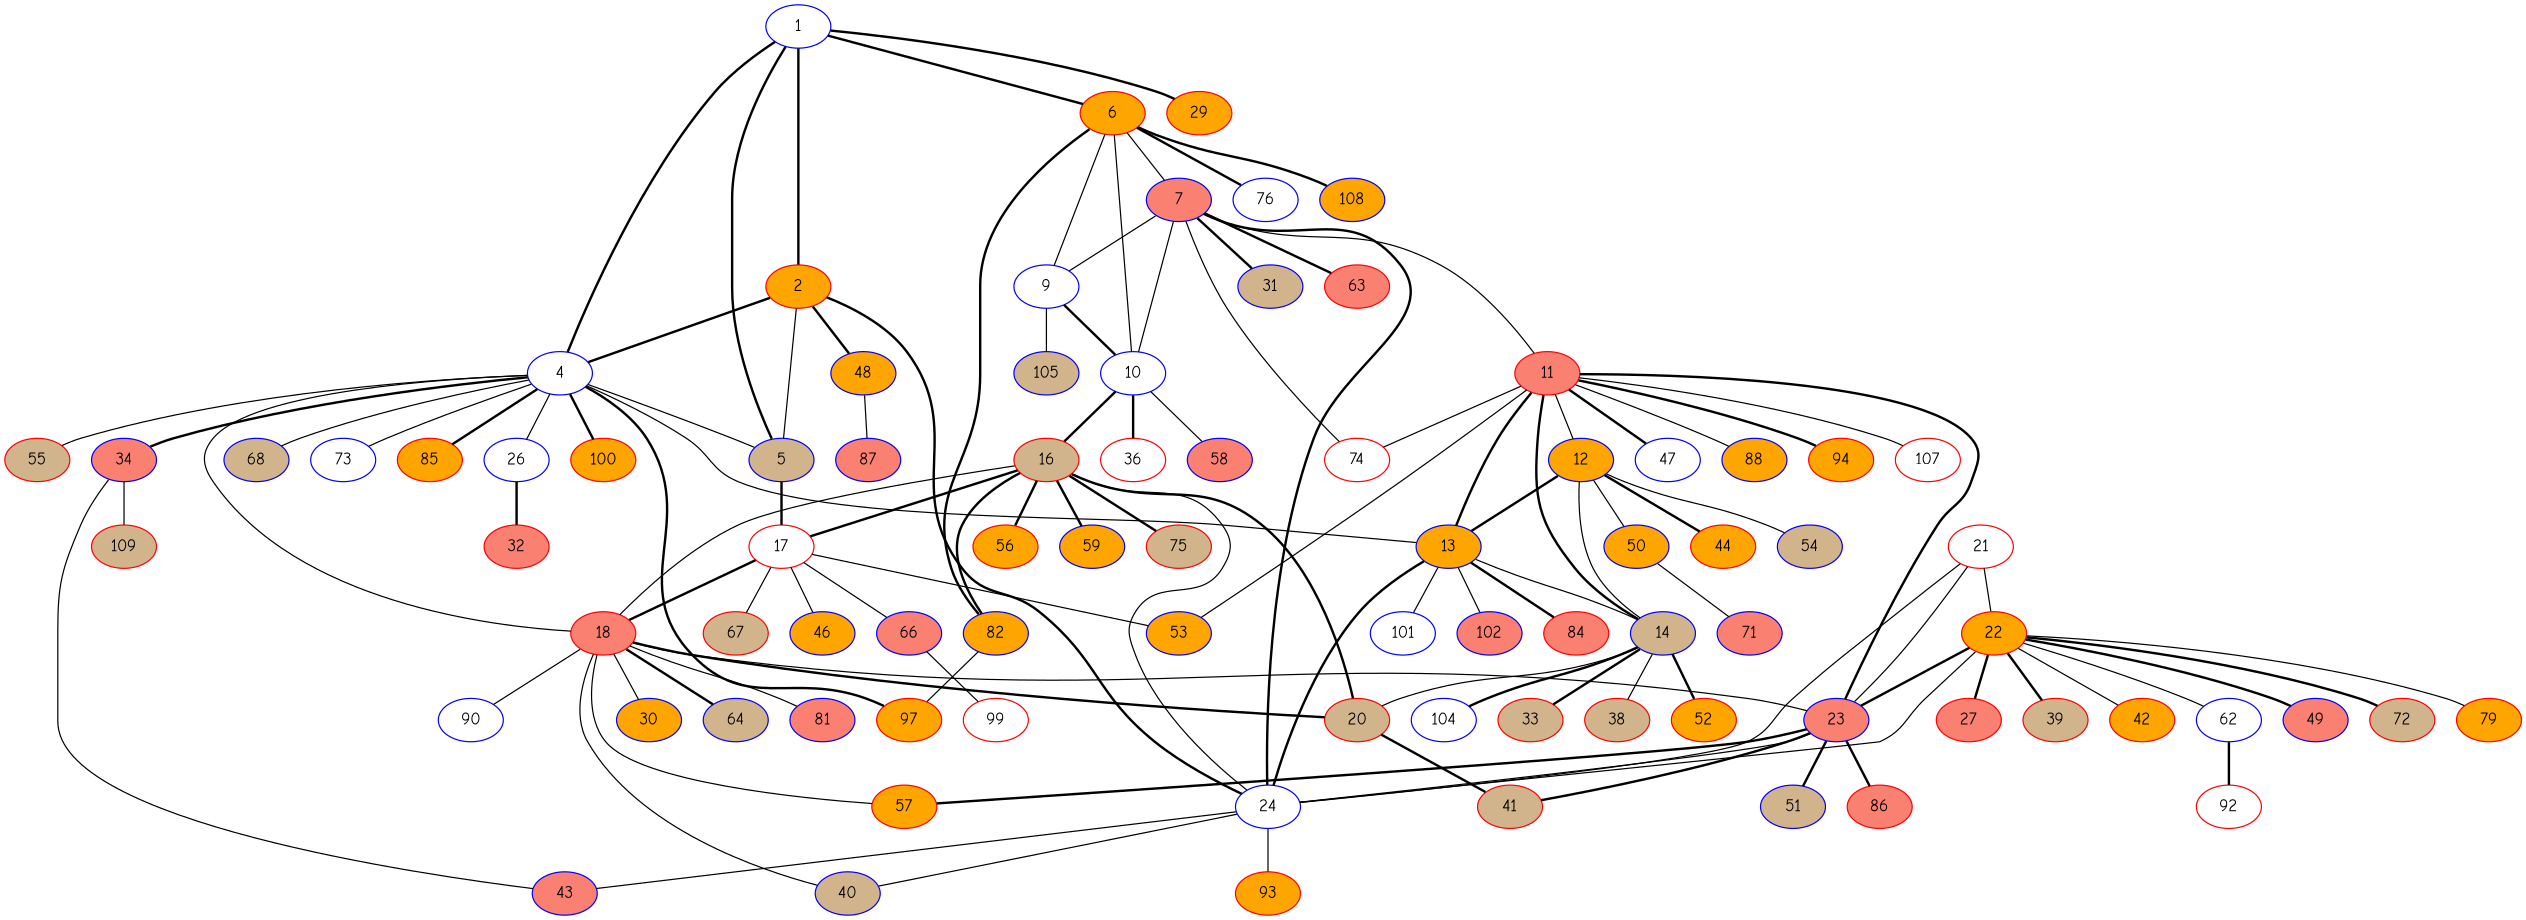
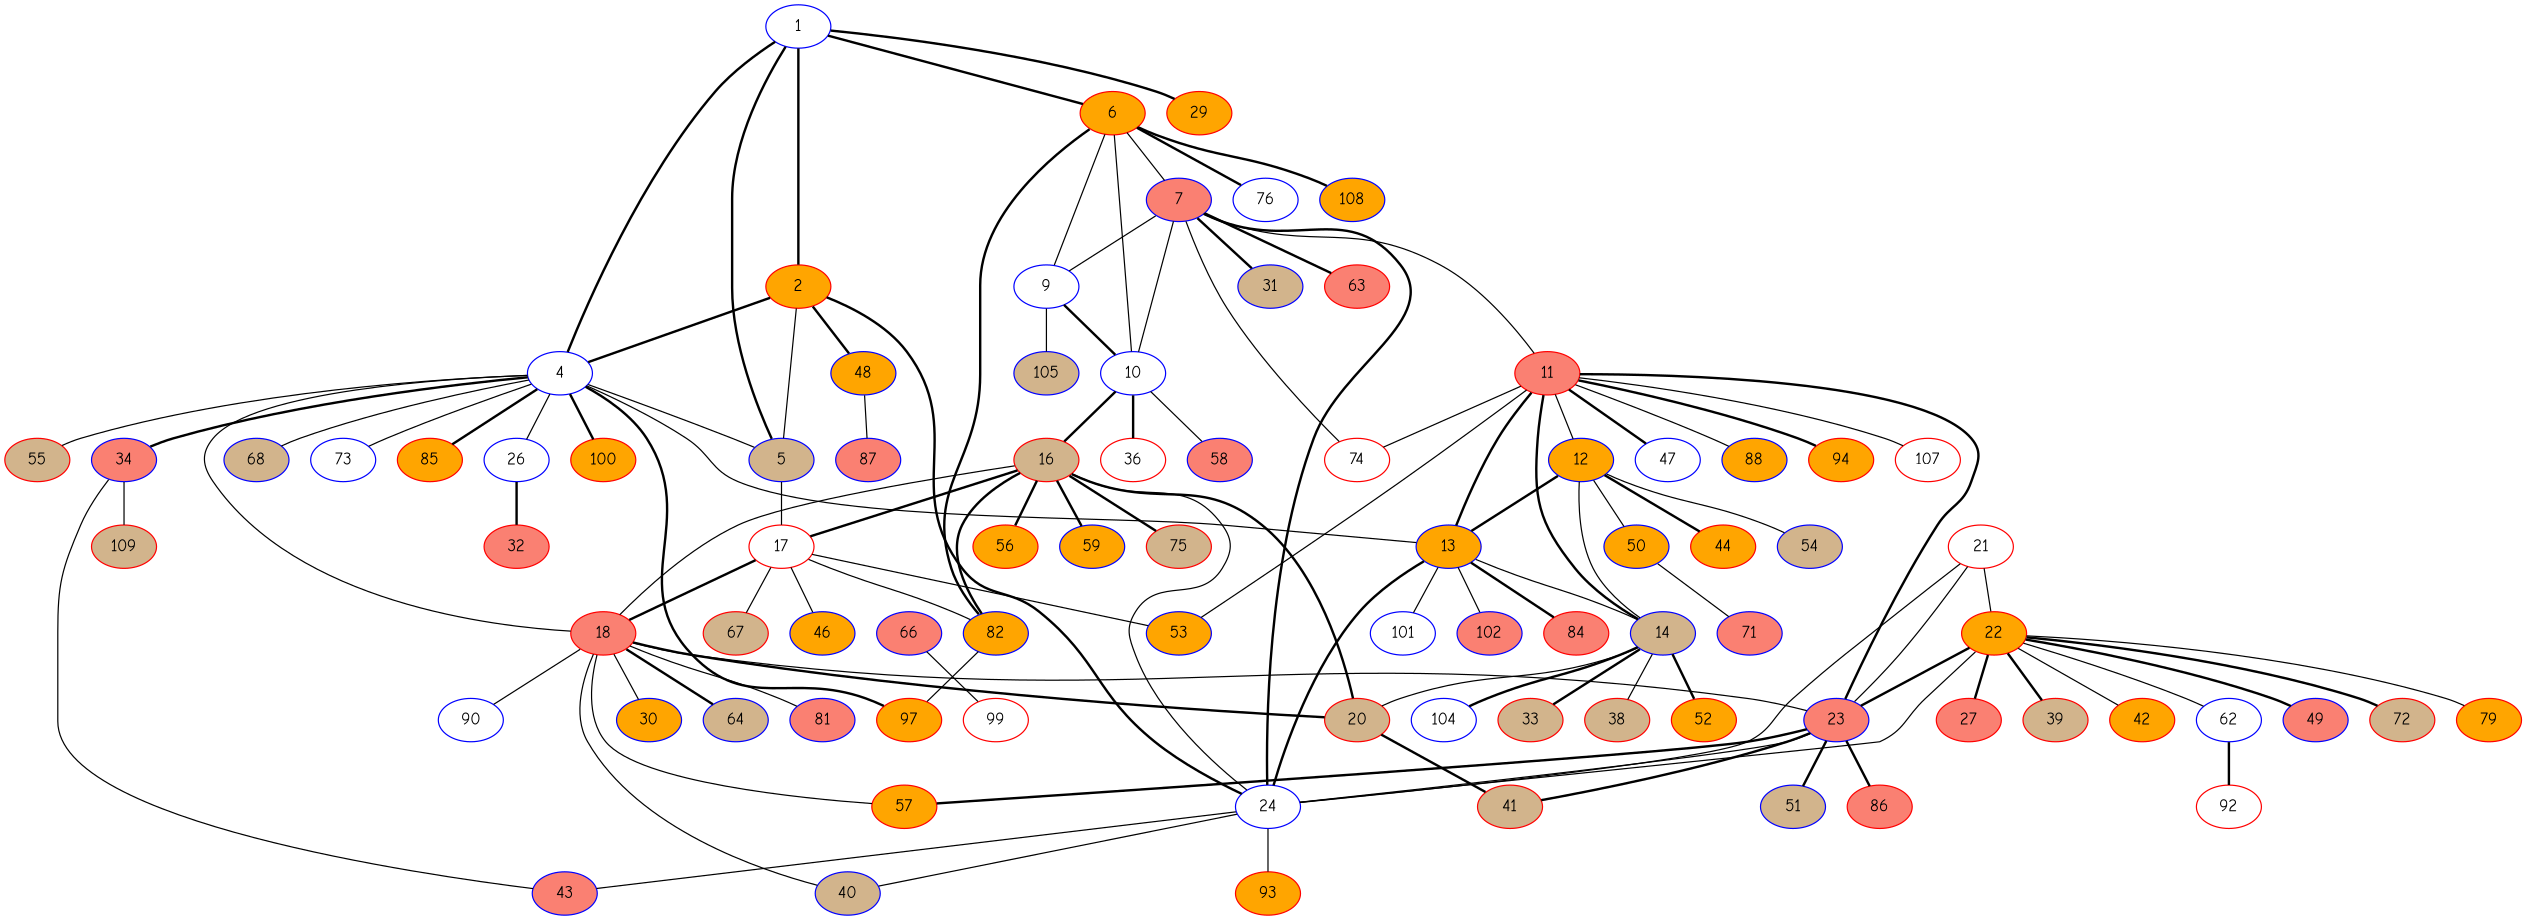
(782, 502) -> (782, 502)
(845, 590) -> (890, 589)
